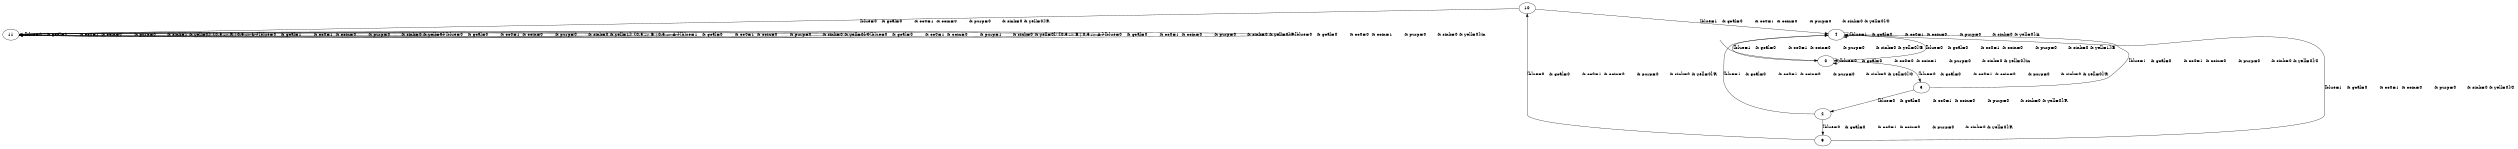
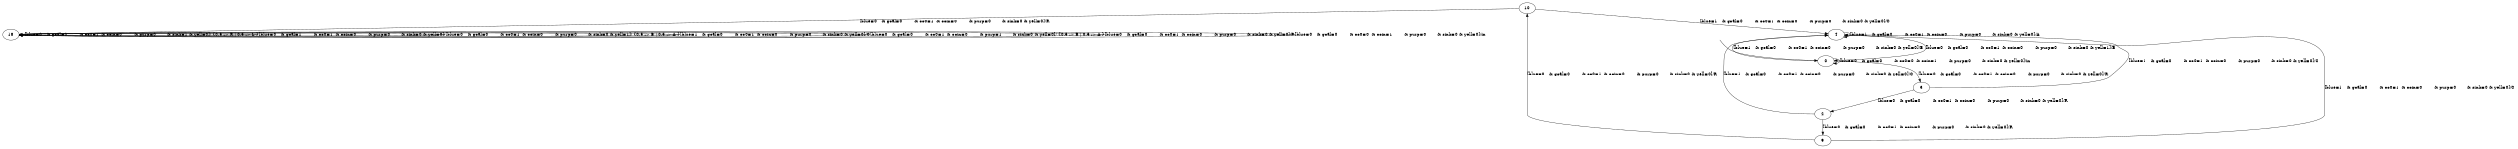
(11, 35) -> (11, 35)
